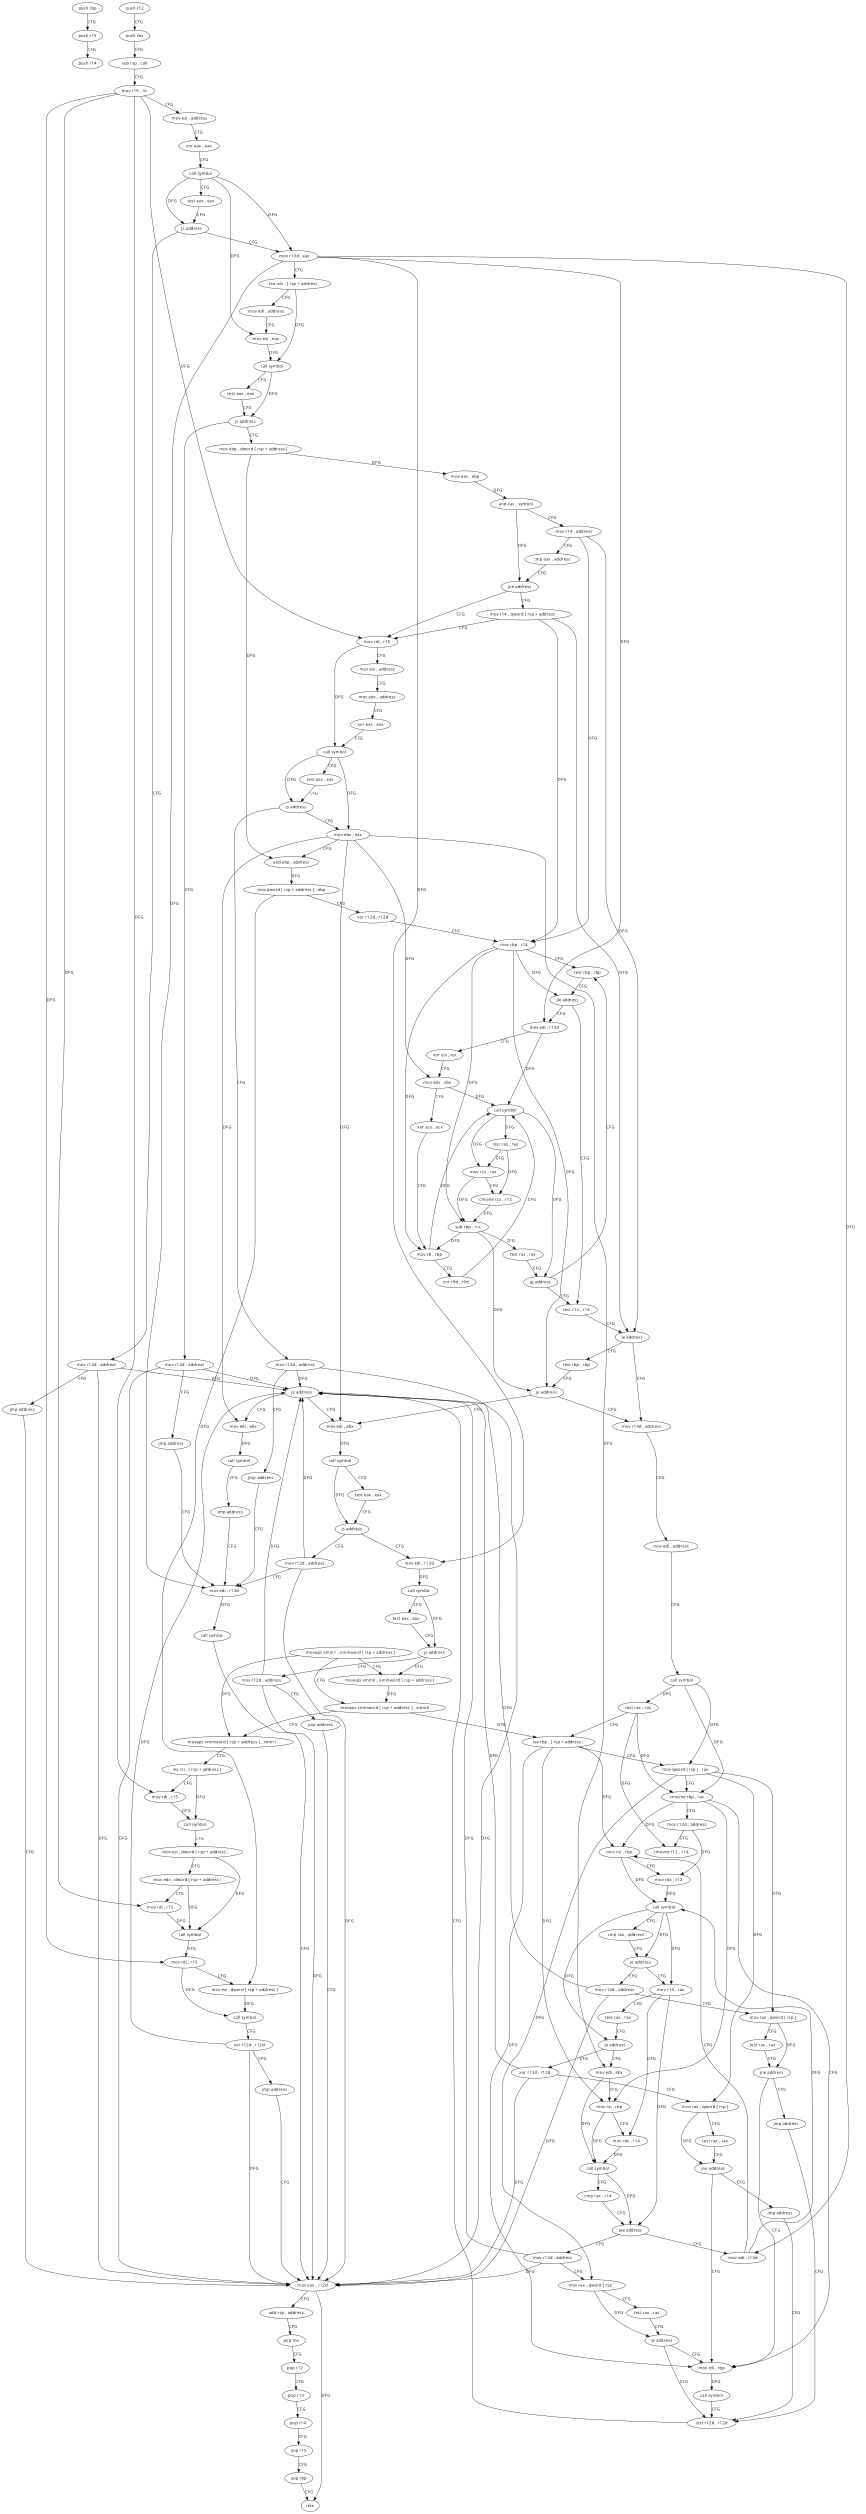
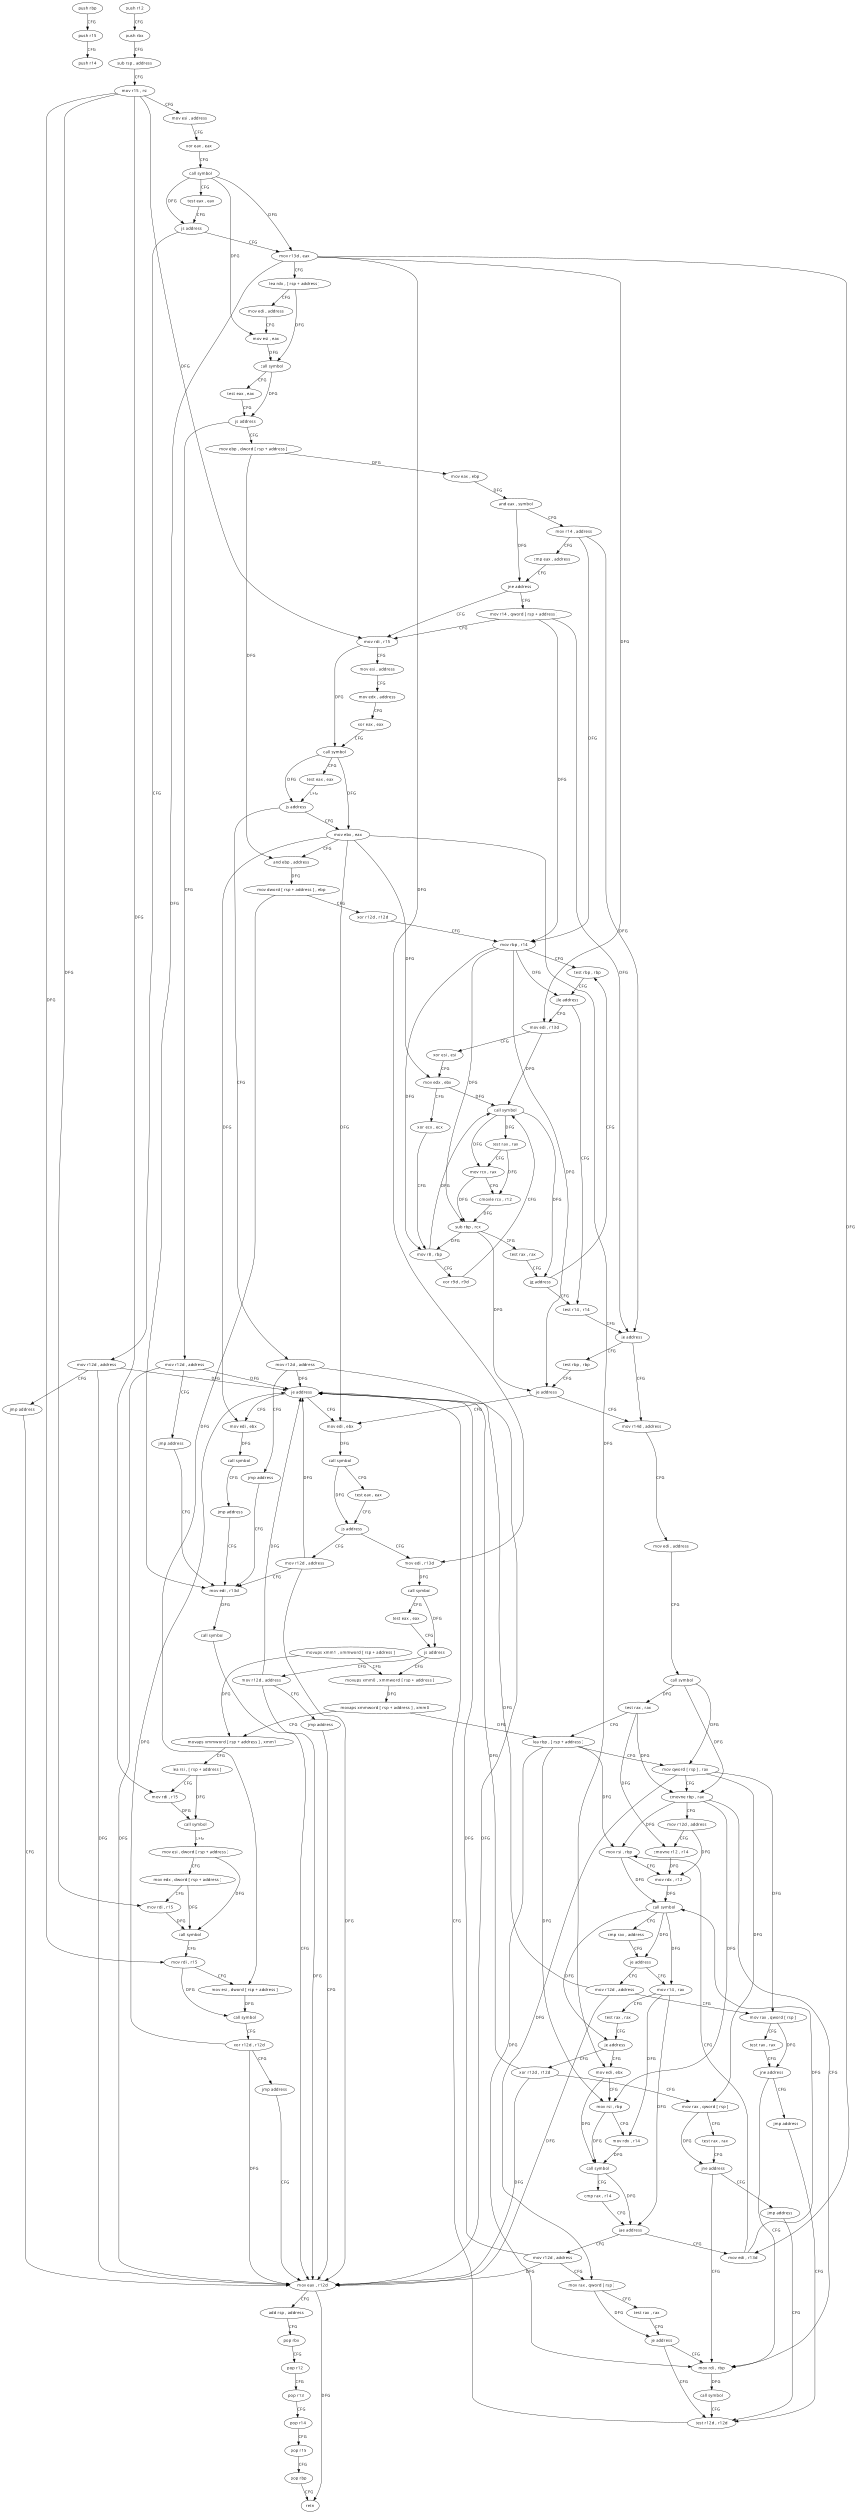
(135, 63) -> (135, 63)
(315, 1682) -> none
none -> (670, 1864)
